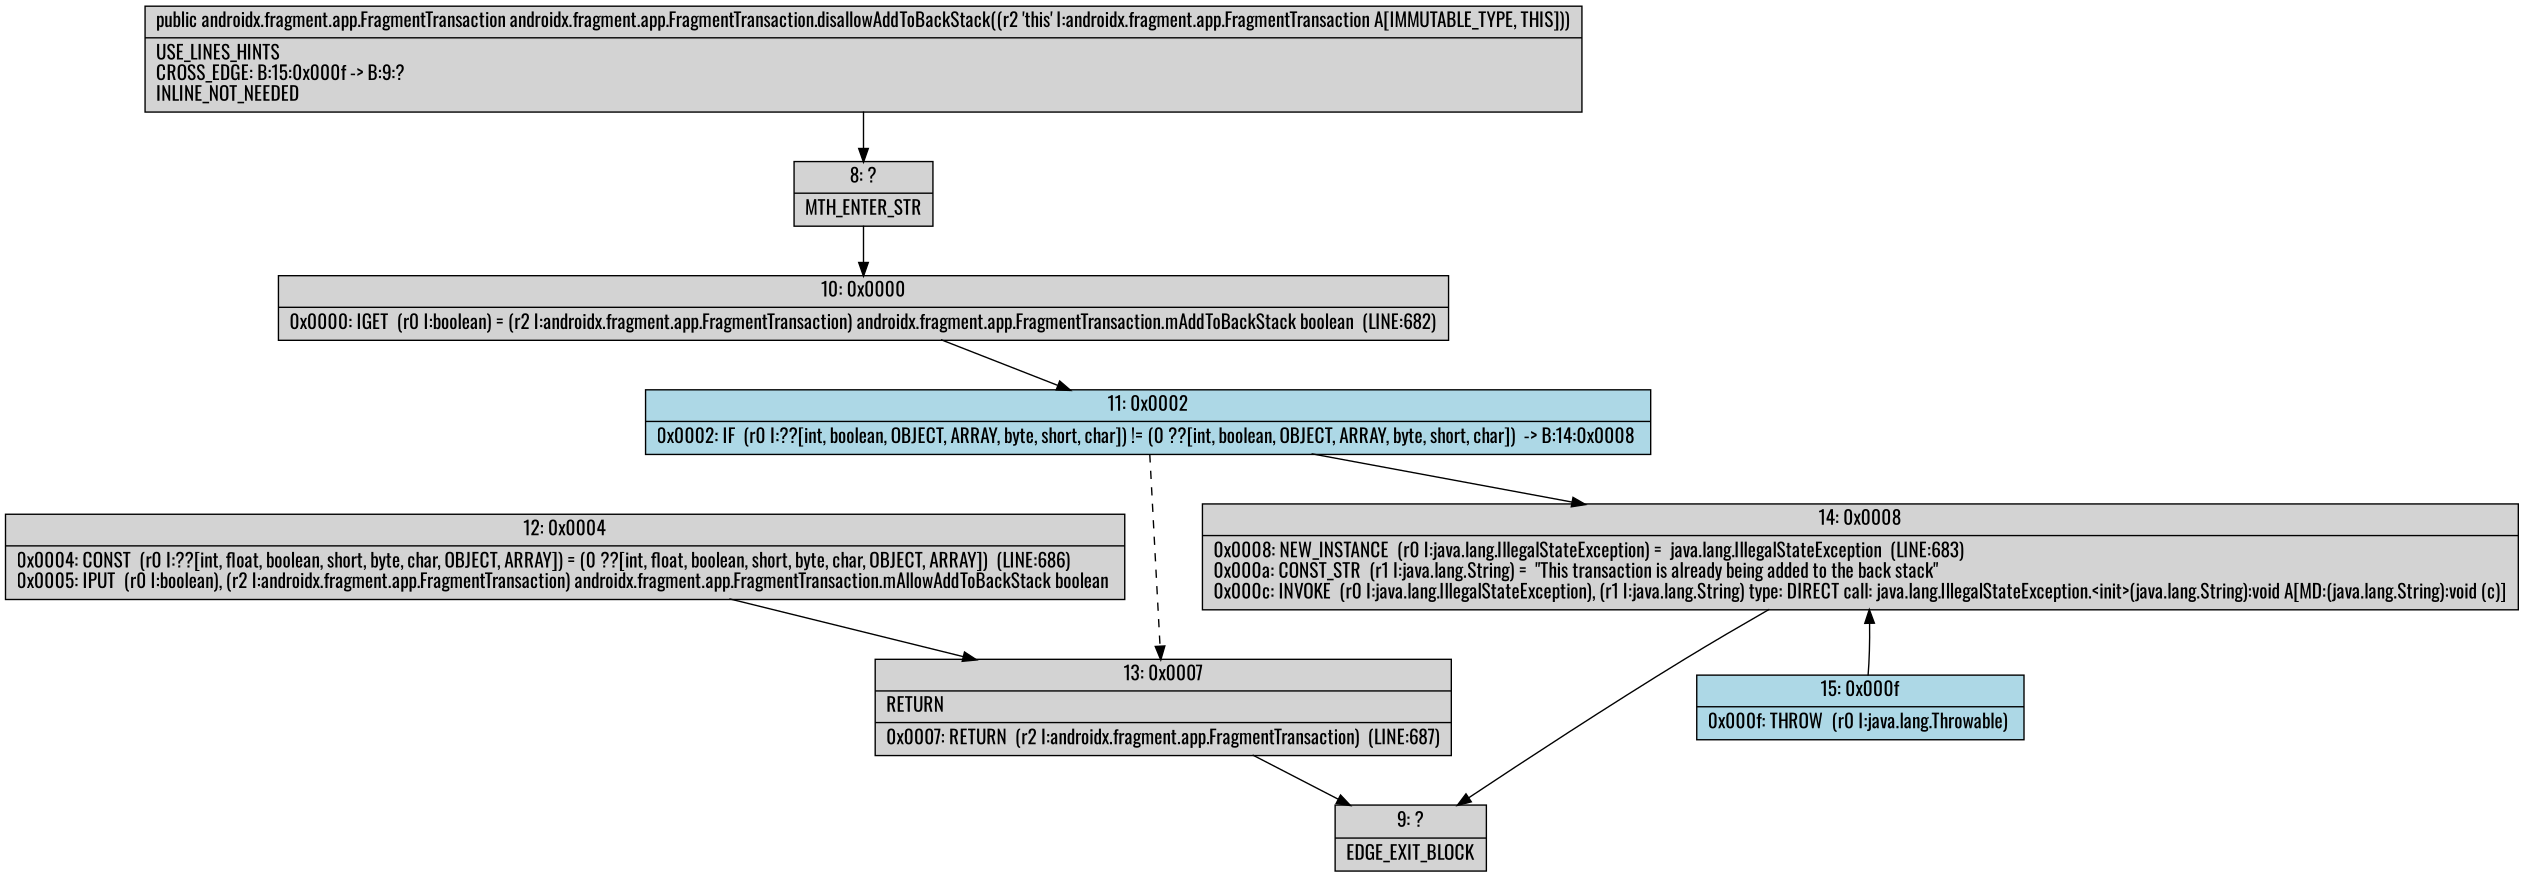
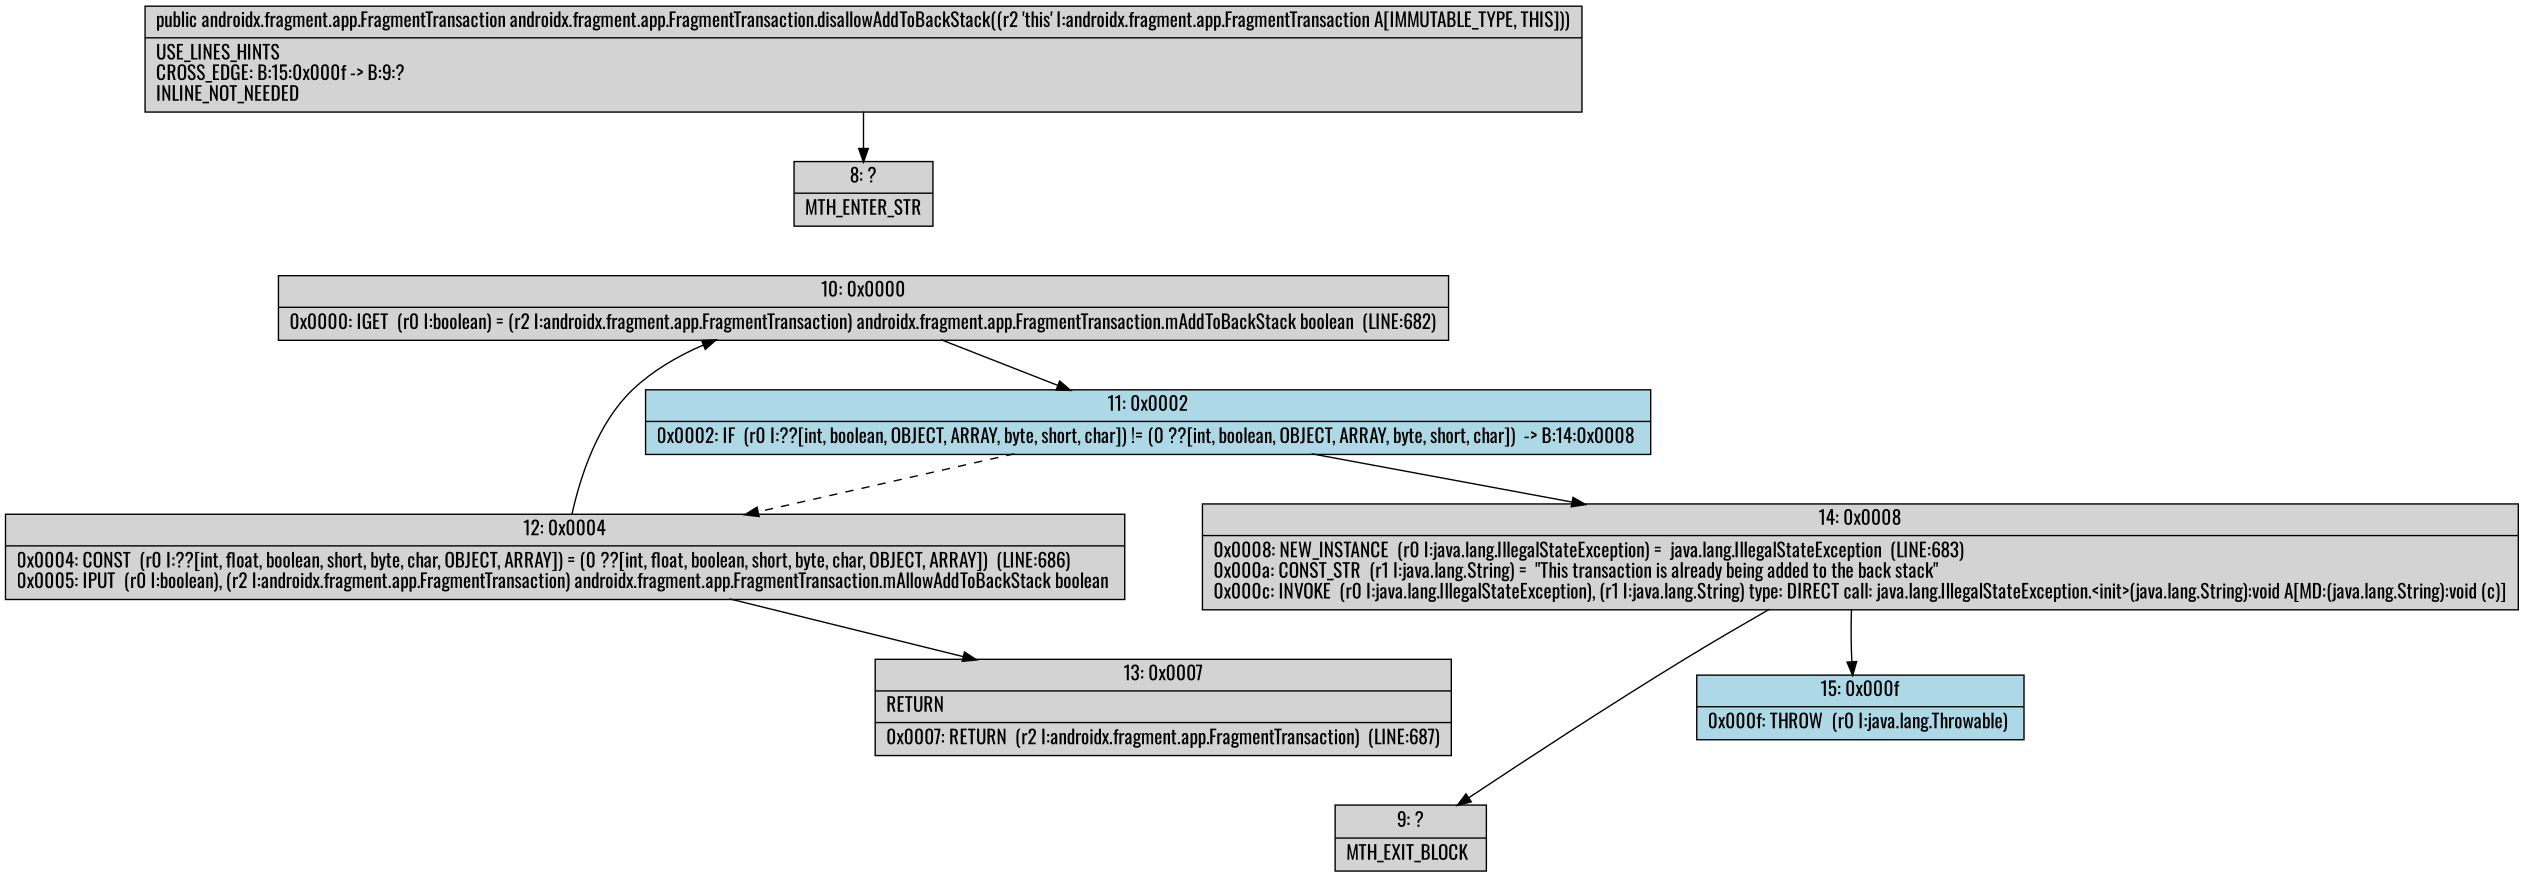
(864, 244) -> (614, 411)
(1155, 550) -> (886, 483)
(1869, 650) -> (1851, 636)
(1295, 777) -> none
(1411, 854) -> (1407, 854)
